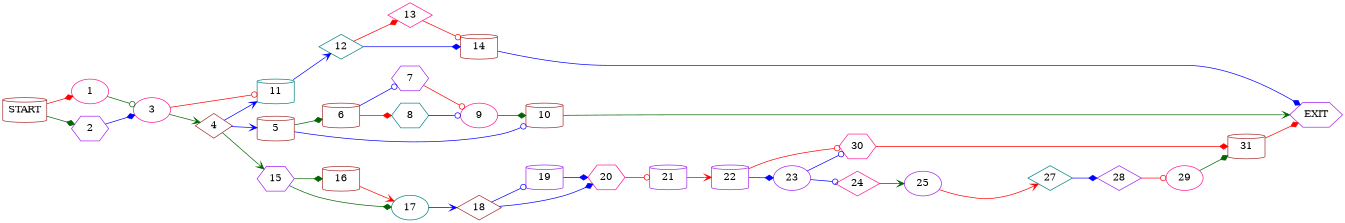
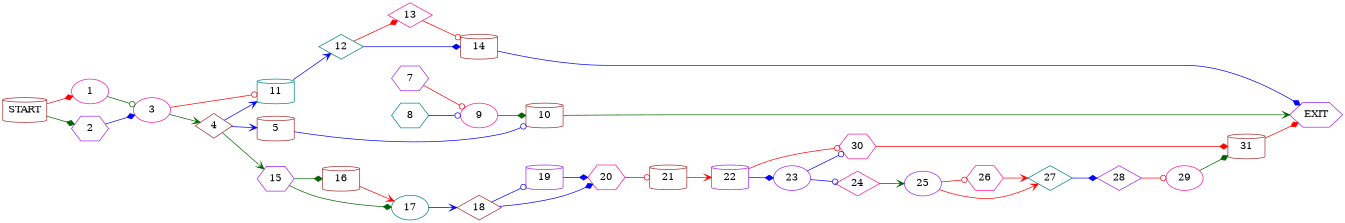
(341, 116) -> none
(668, 177) -> (668, 177)
none -> (985, 178)
